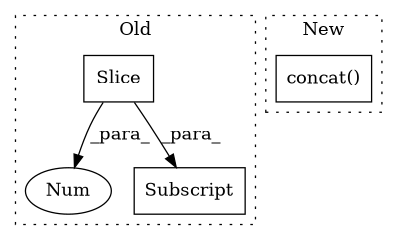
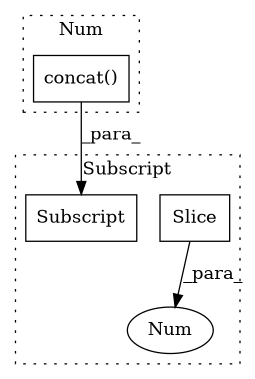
(135, 30) -> (128, 170)
(324, 30) -> (81, 30)
(152, 129) -> (81, 142)
